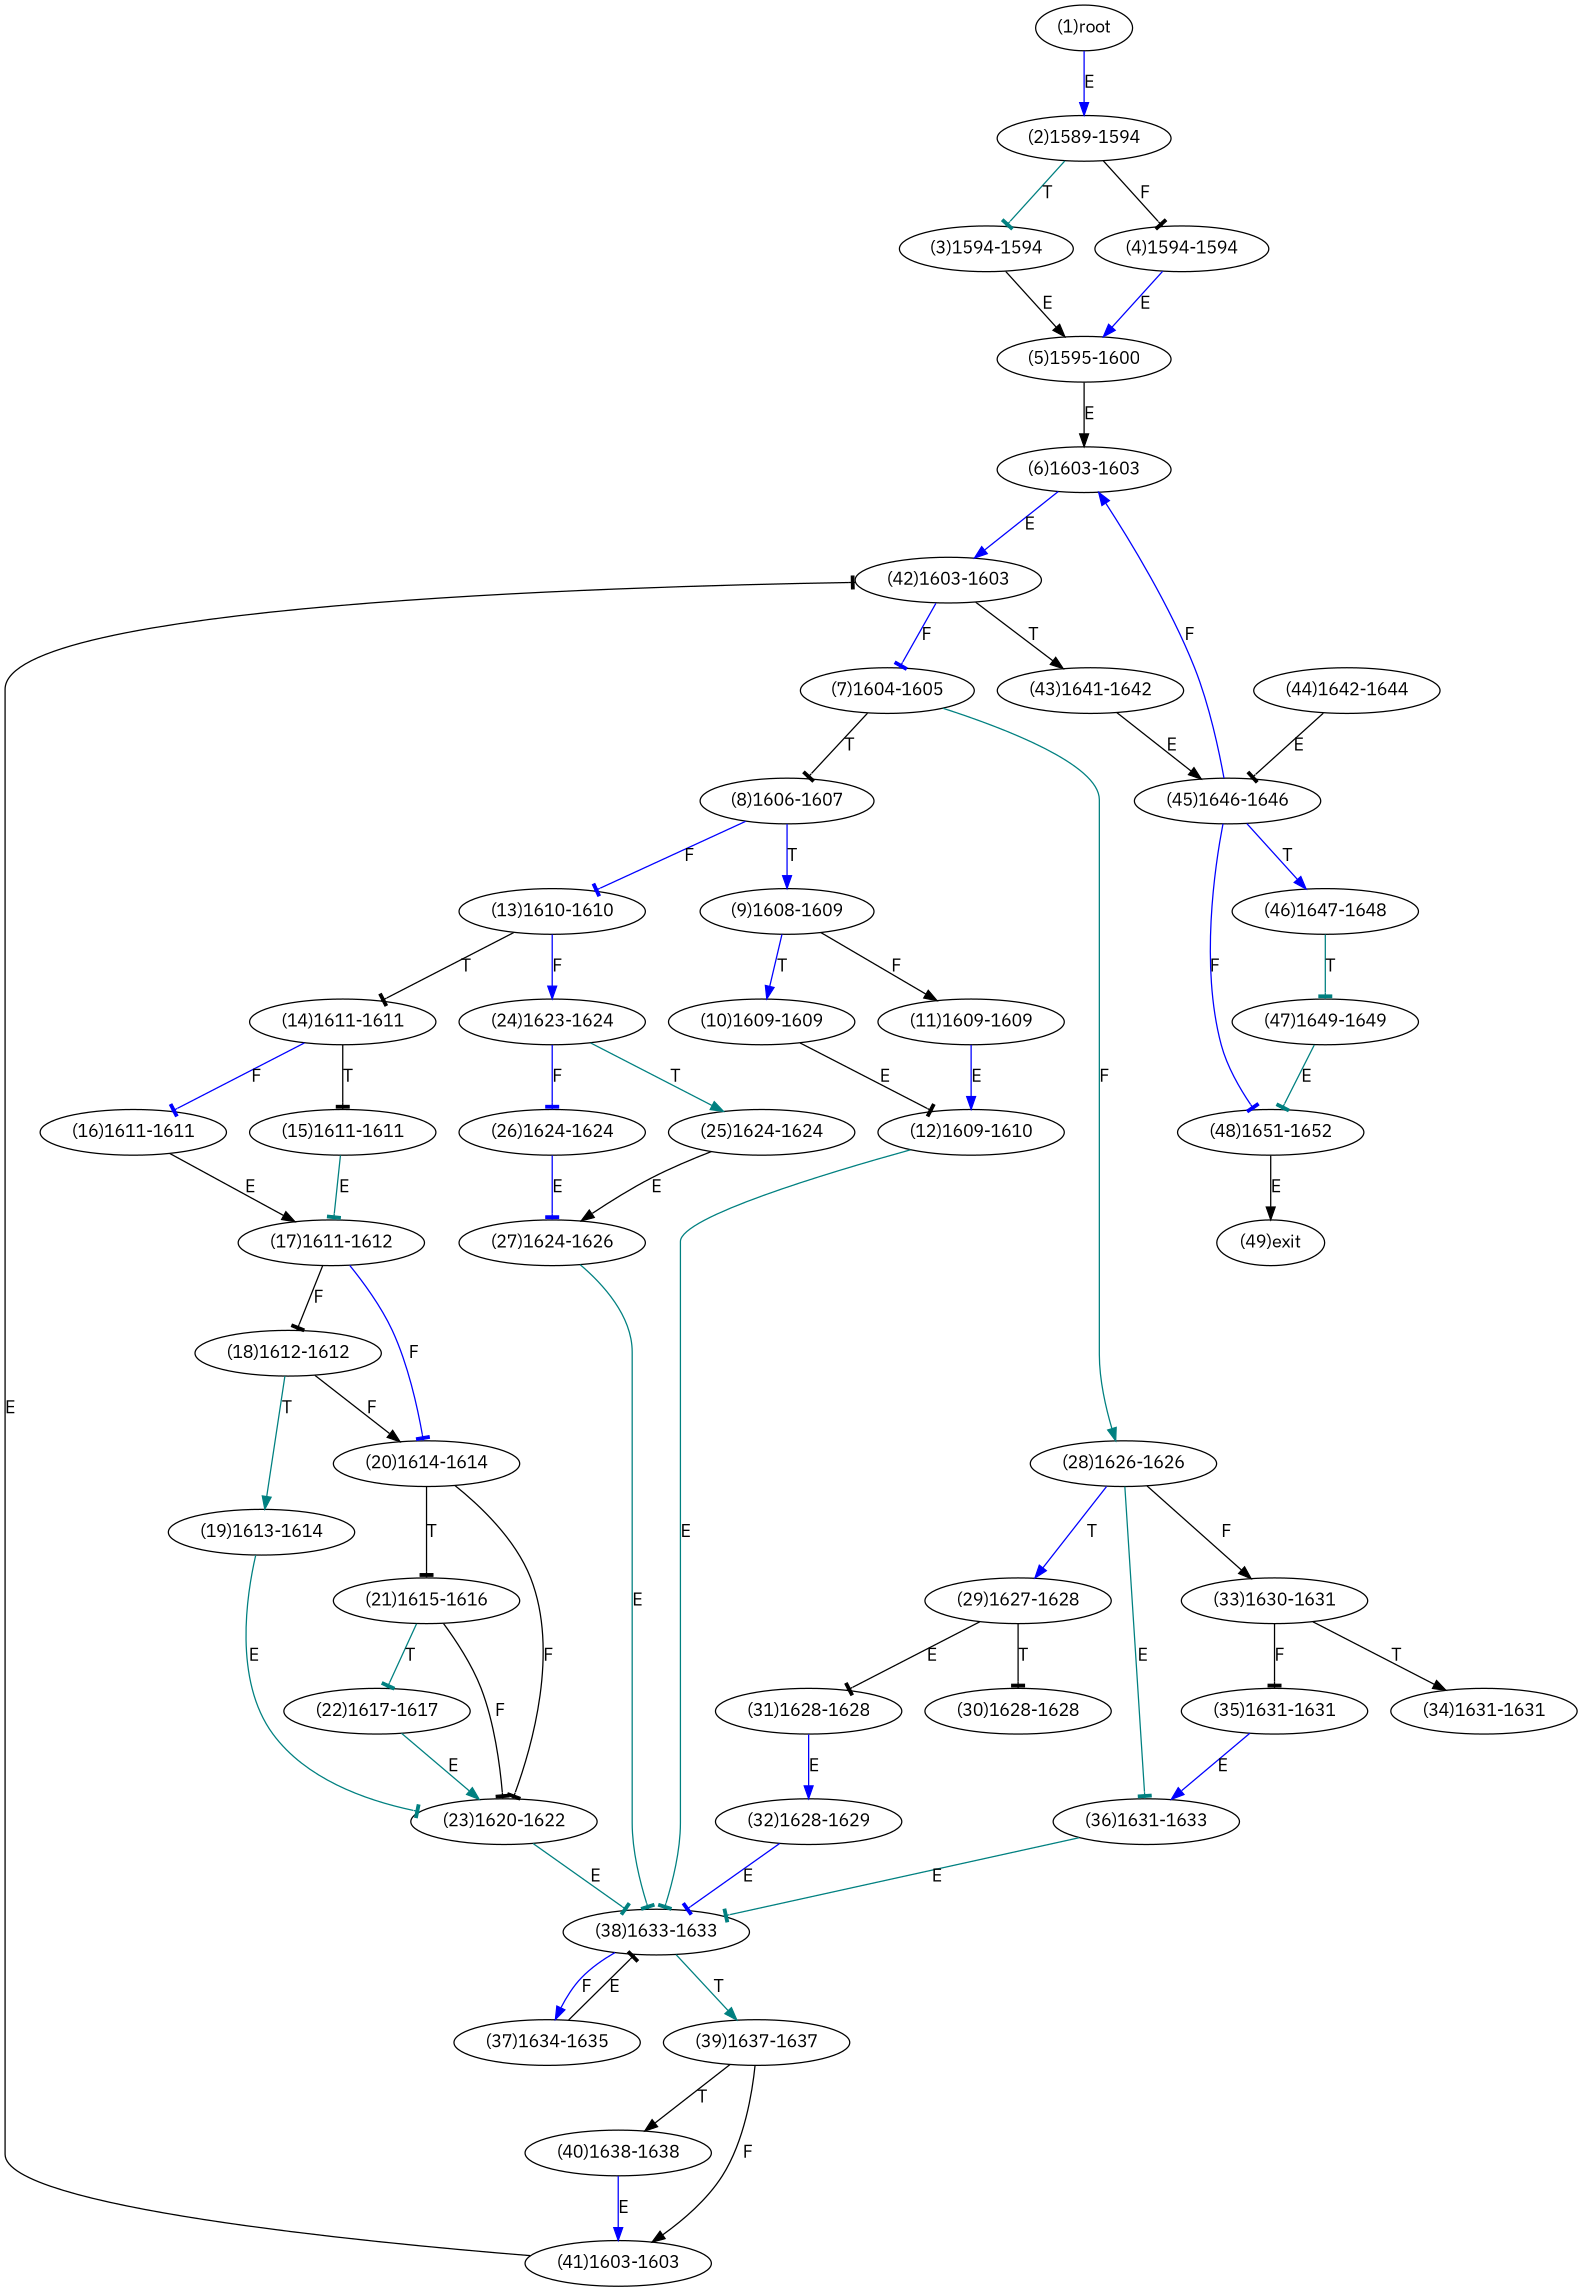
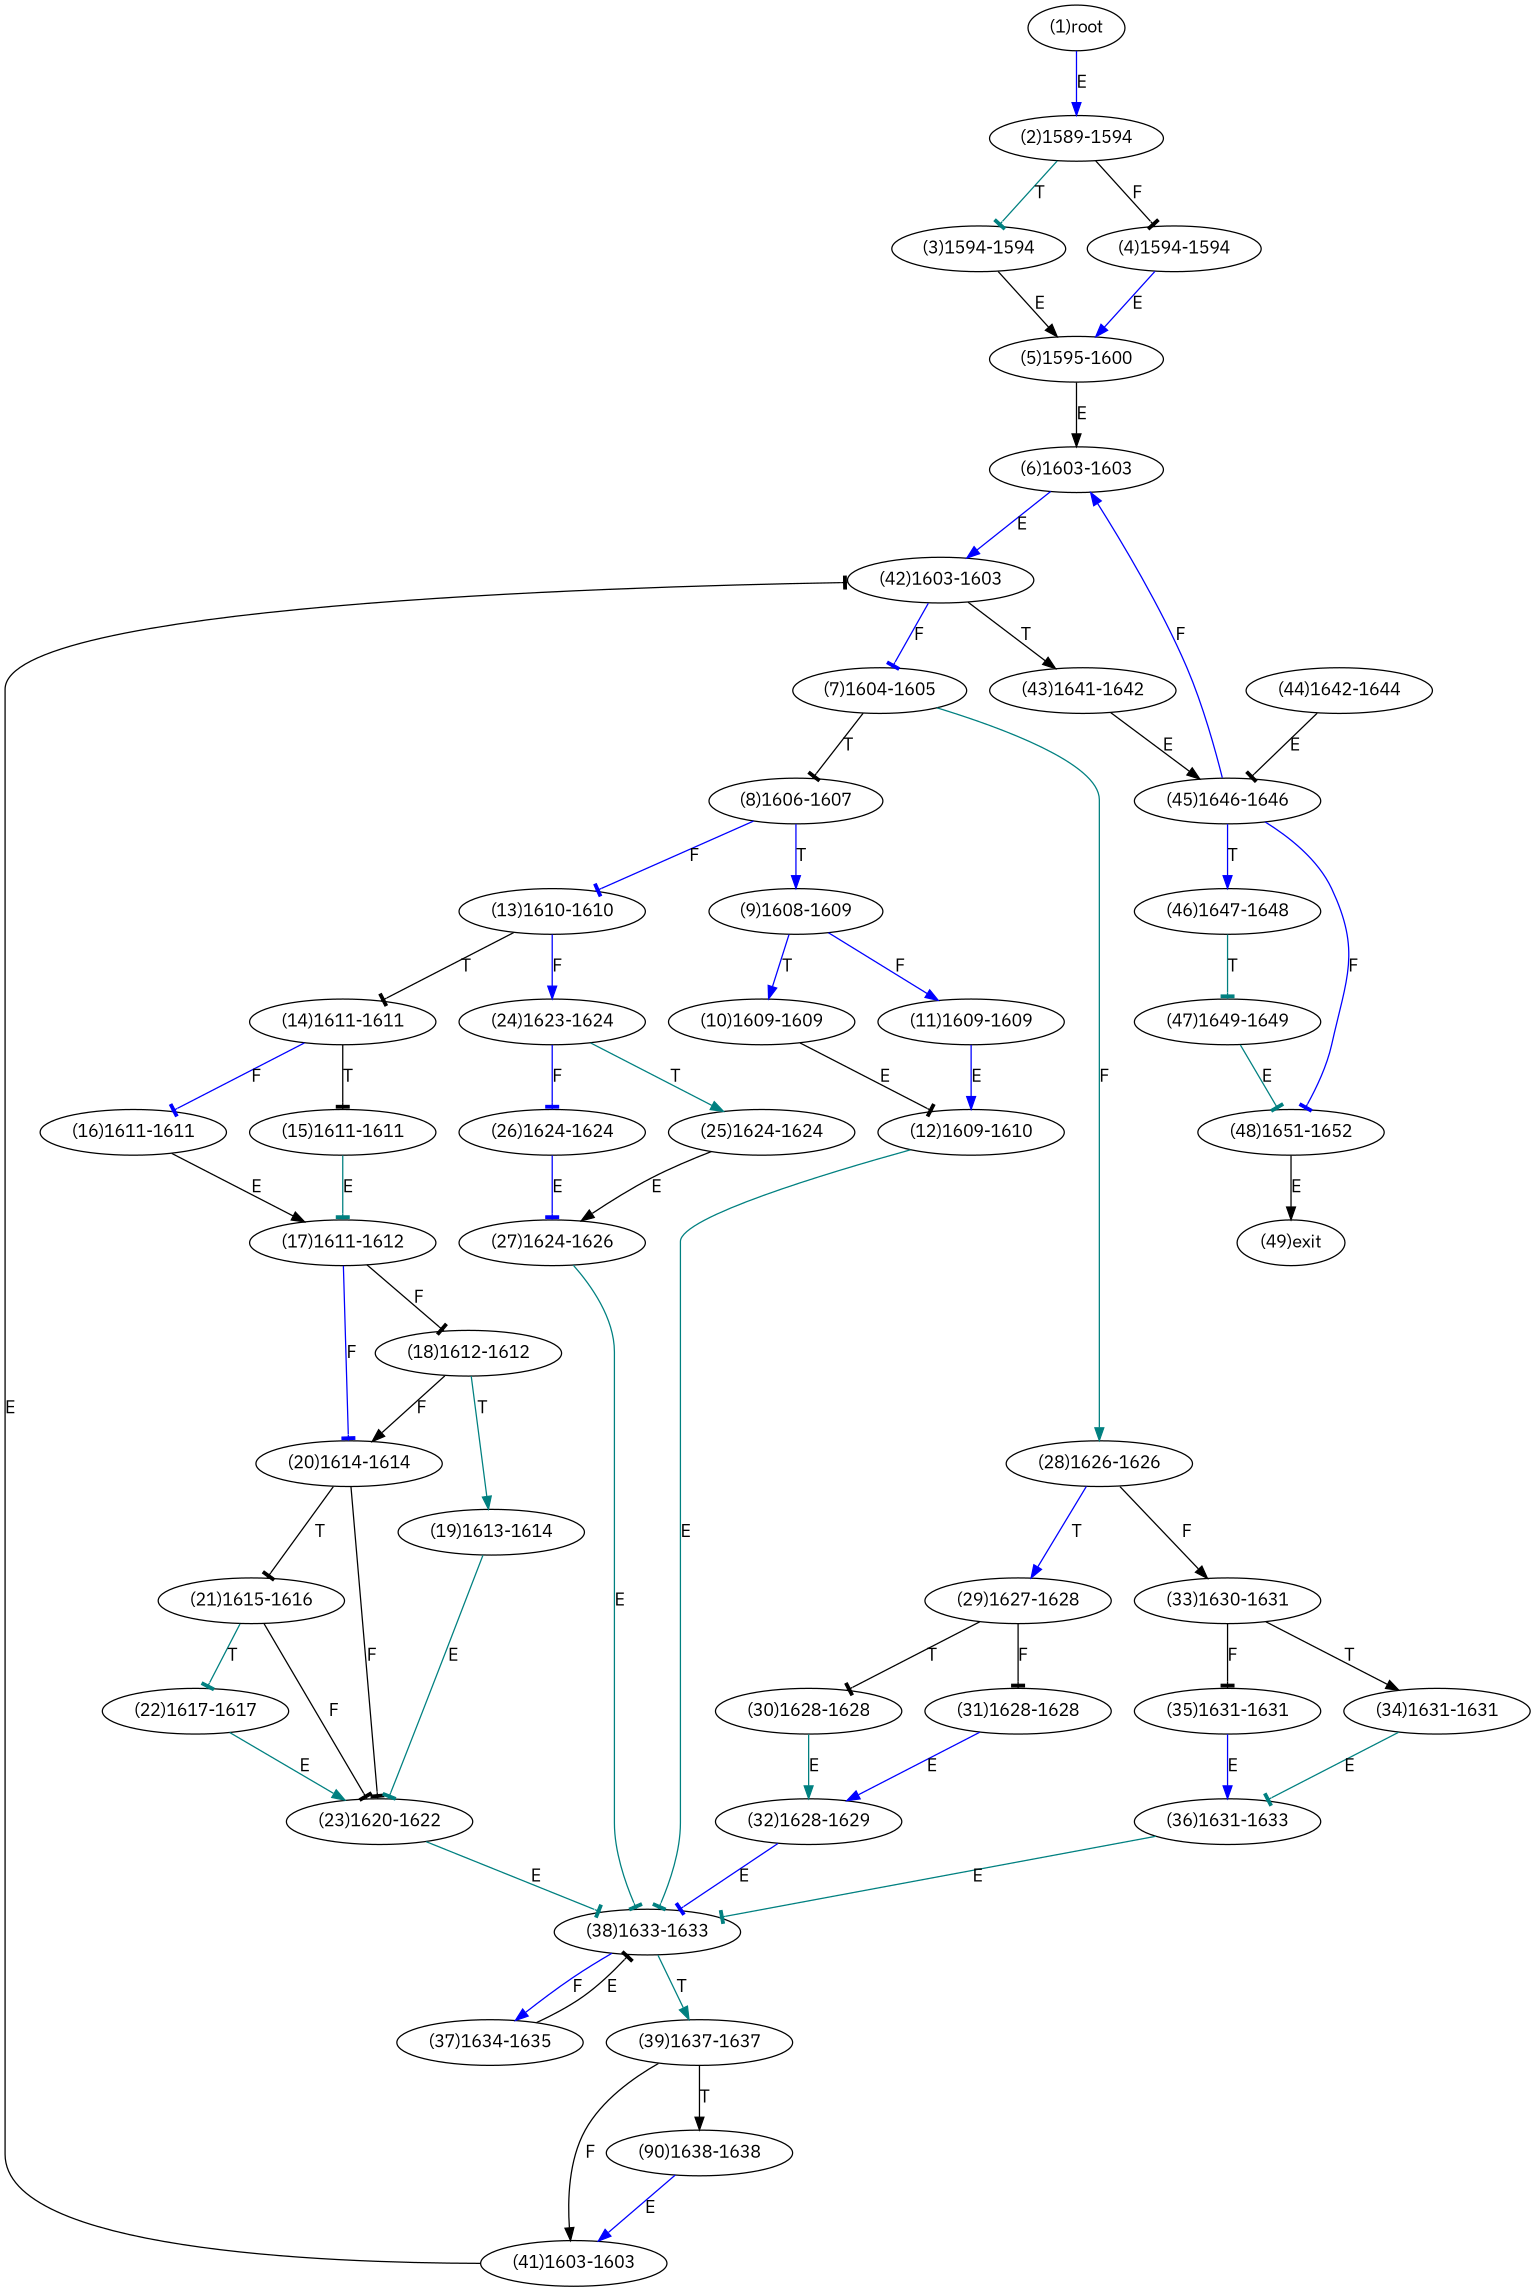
(873, 963) -> (878, 963)
(1135, 1639) -> (1335, 1765)
(932, 1656) -> (1023, 1656)
none -> (809, 1760)
(618, 2153) -> (699, 2153)
